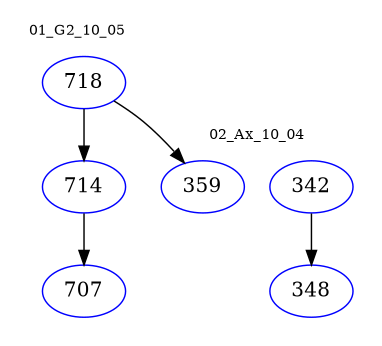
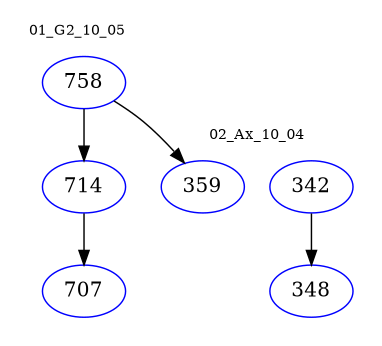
(84, 83) -> (84, 83)
